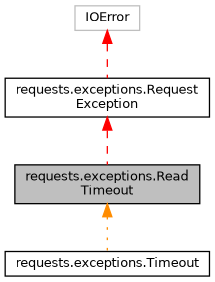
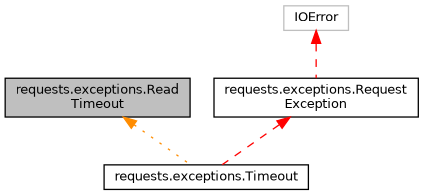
(107, 148) -> (251, 145)
